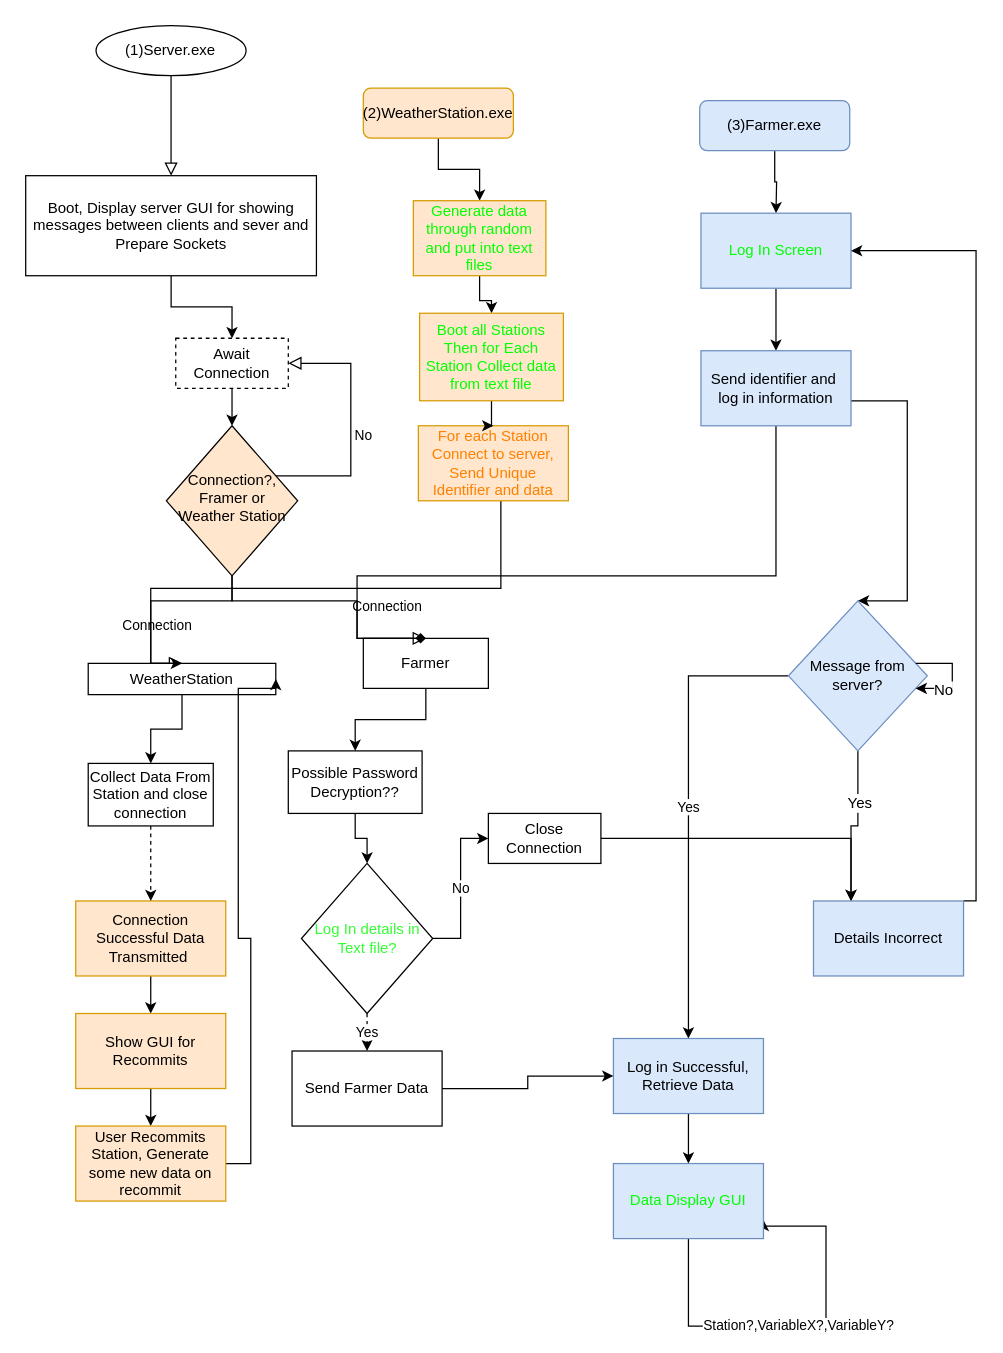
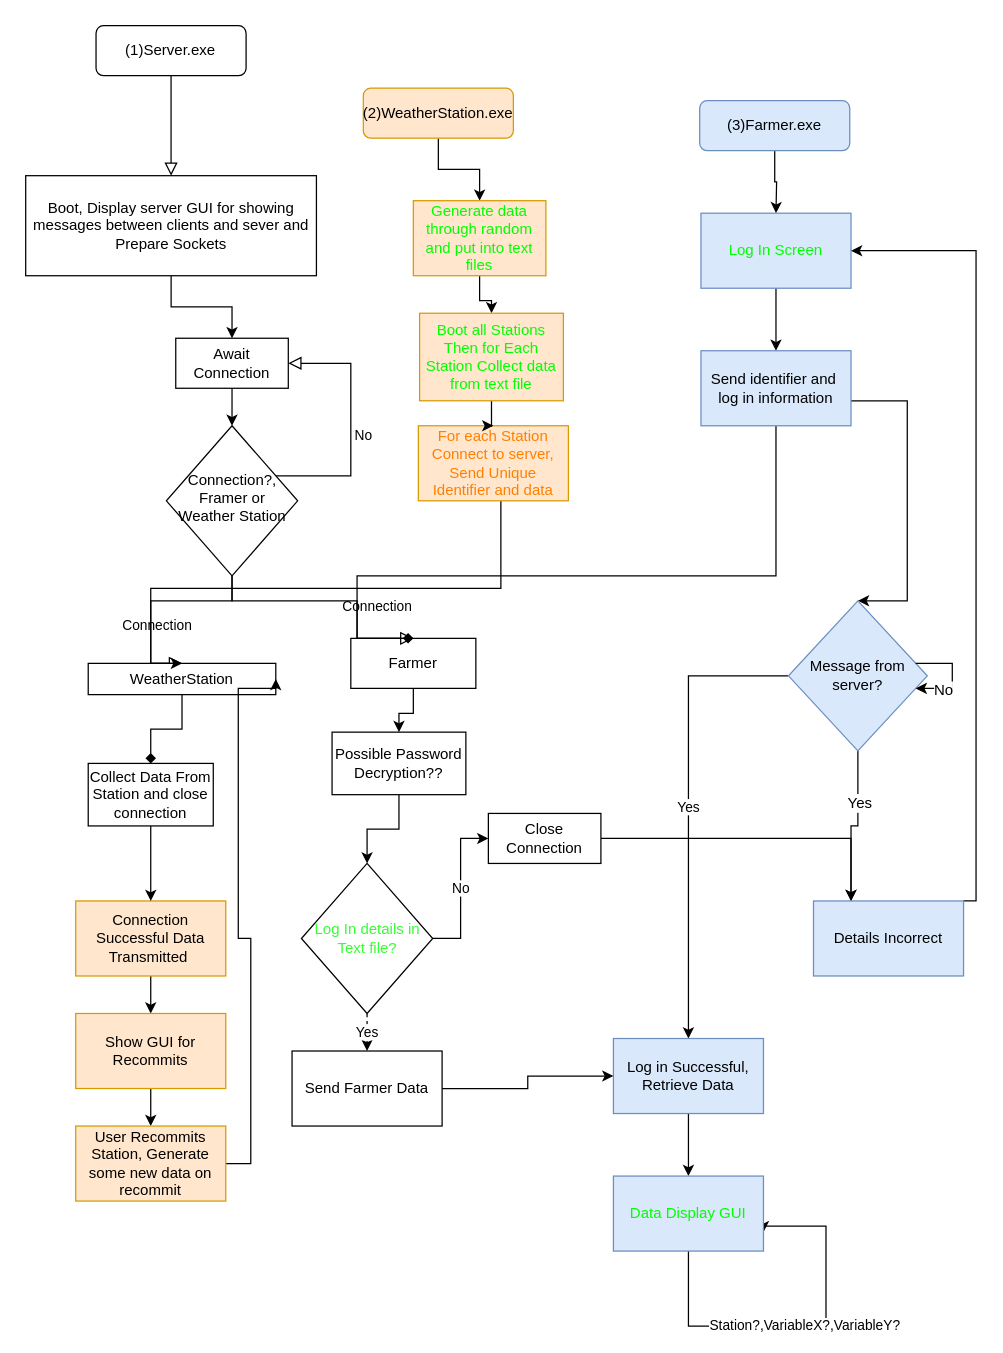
(171, 51) -> (171, 51)
(232, 363) -> (232, 363)
(232, 501) -> (232, 501)
(426, 663) -> (413, 663)
(151, 753) -> (151, 752)
(355, 782) -> (399, 763)
(151, 860) -> (151, 860)
(688, 1201) -> (688, 1213)
